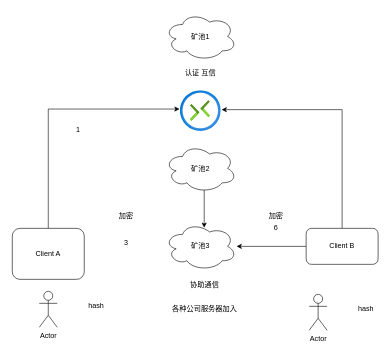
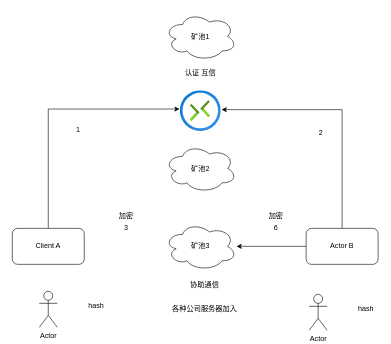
none -> (321, 132)
(204, 222) -> none
(126, 243) -> (126, 228)
(342, 246) -> (342, 246)
(48, 254) -> (48, 246)
